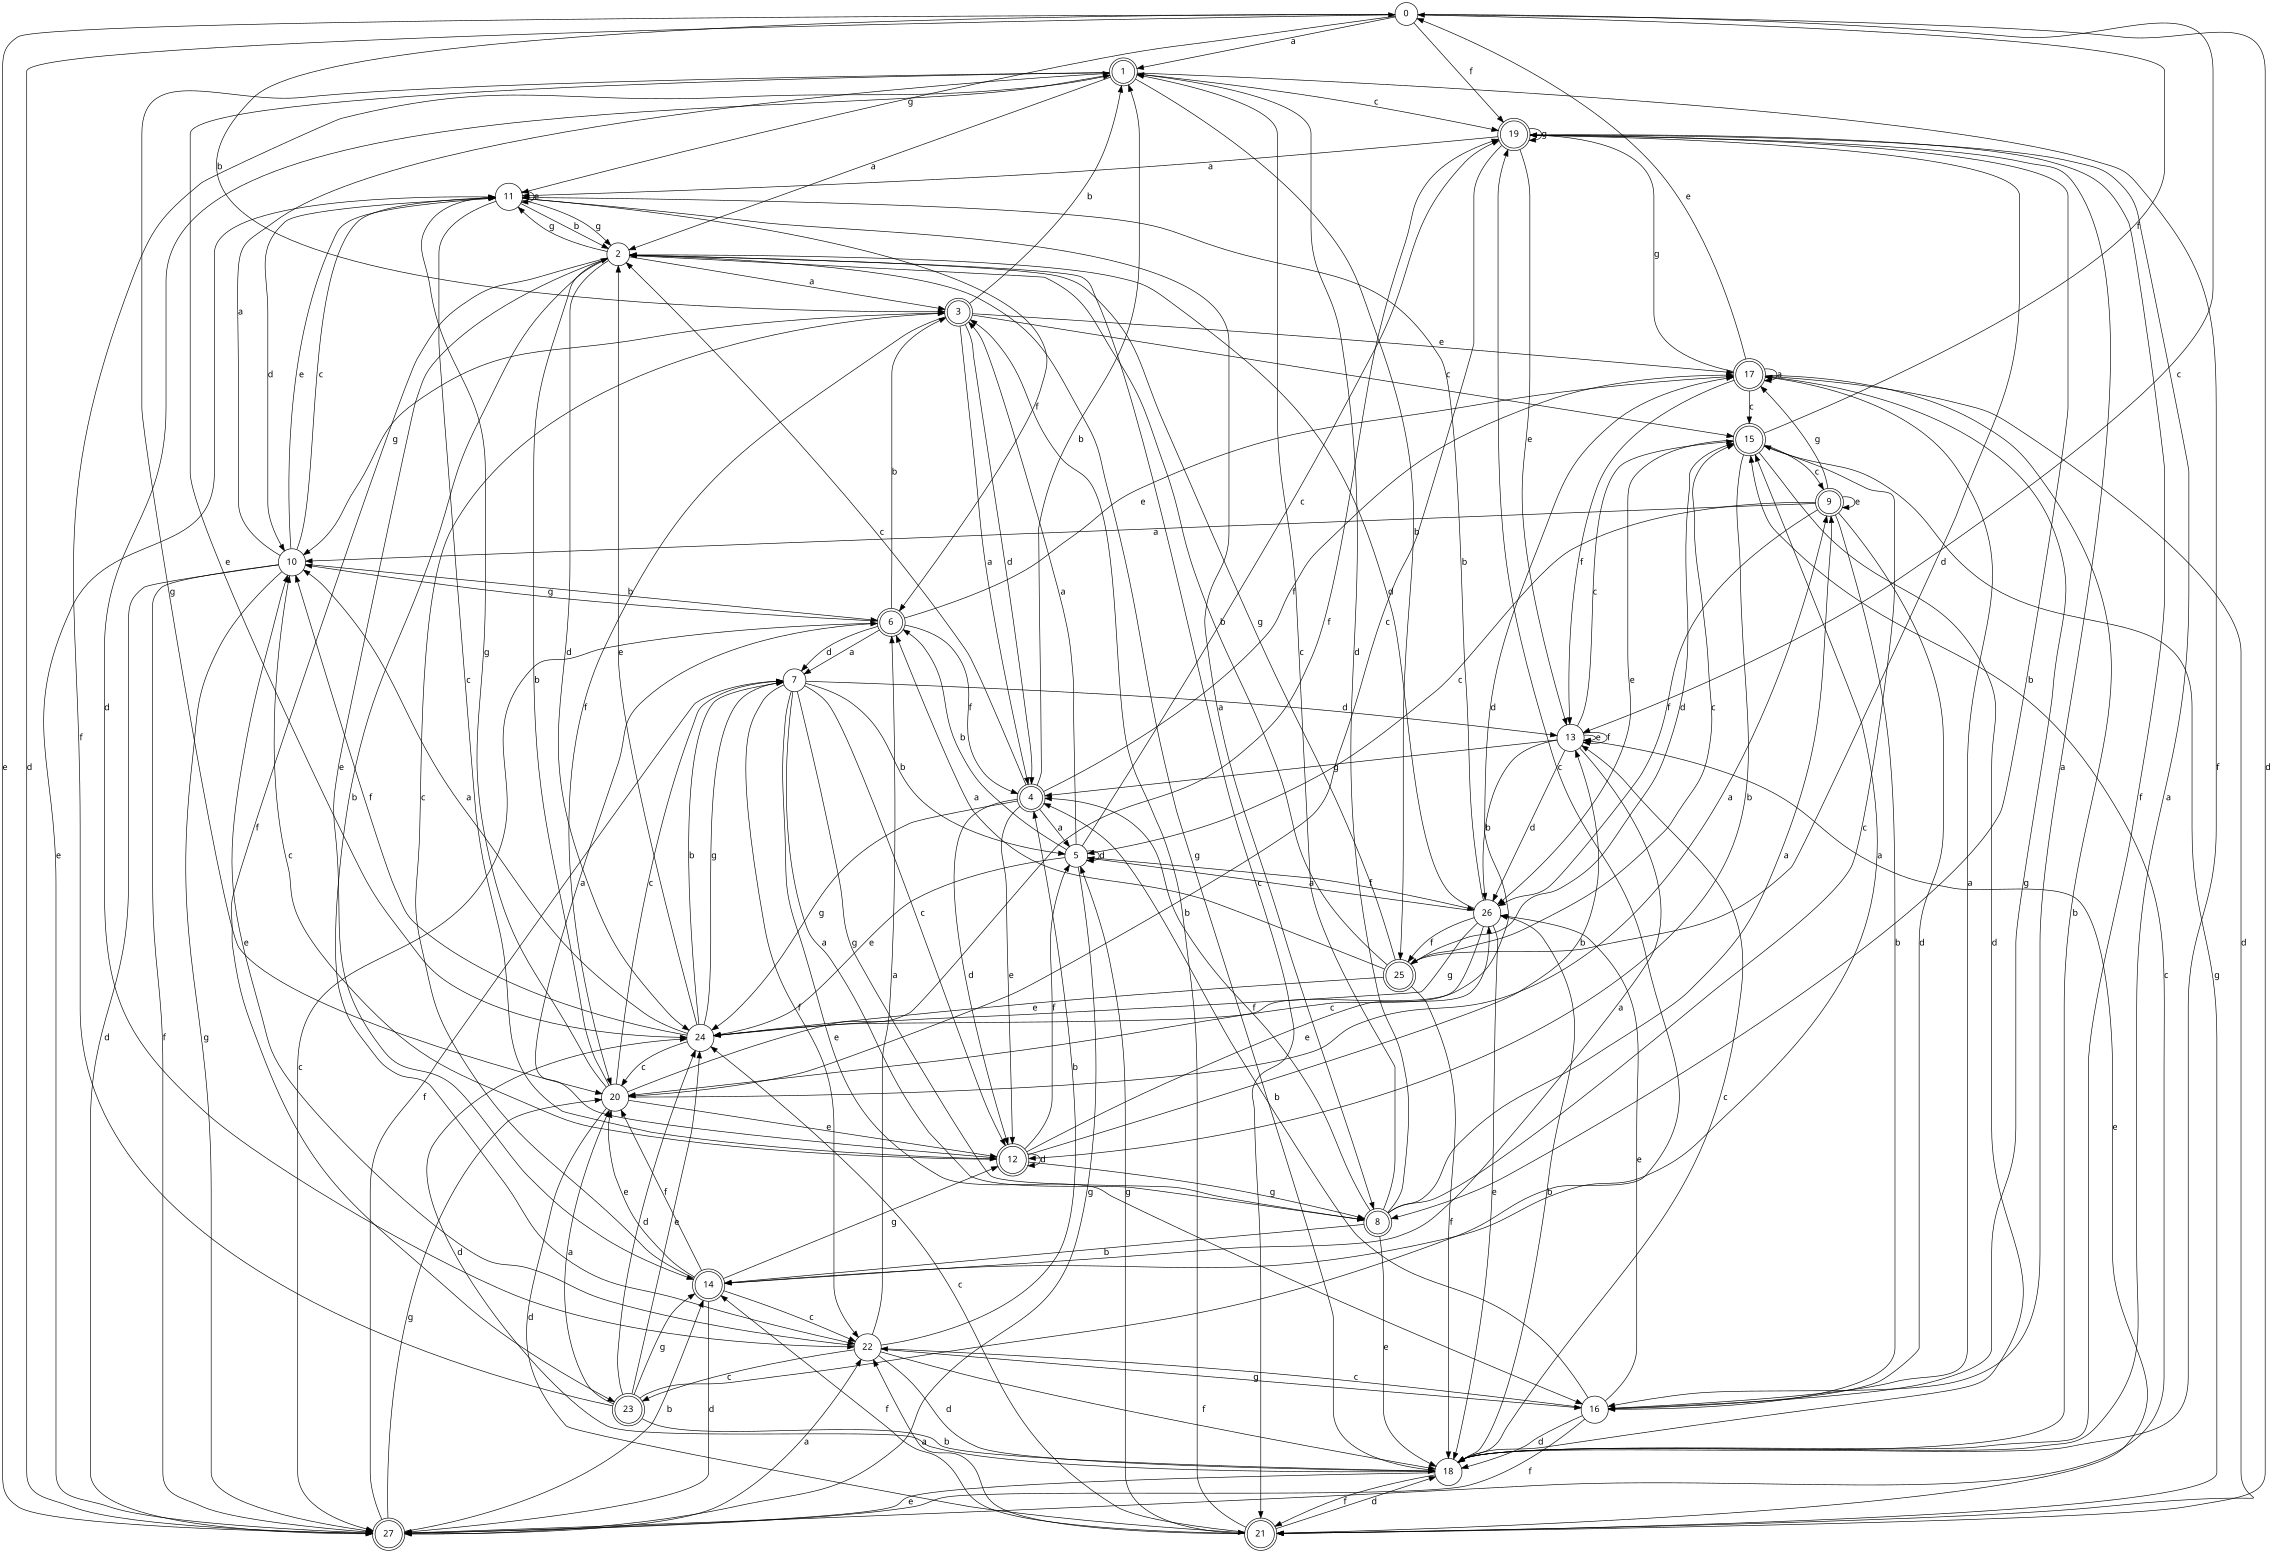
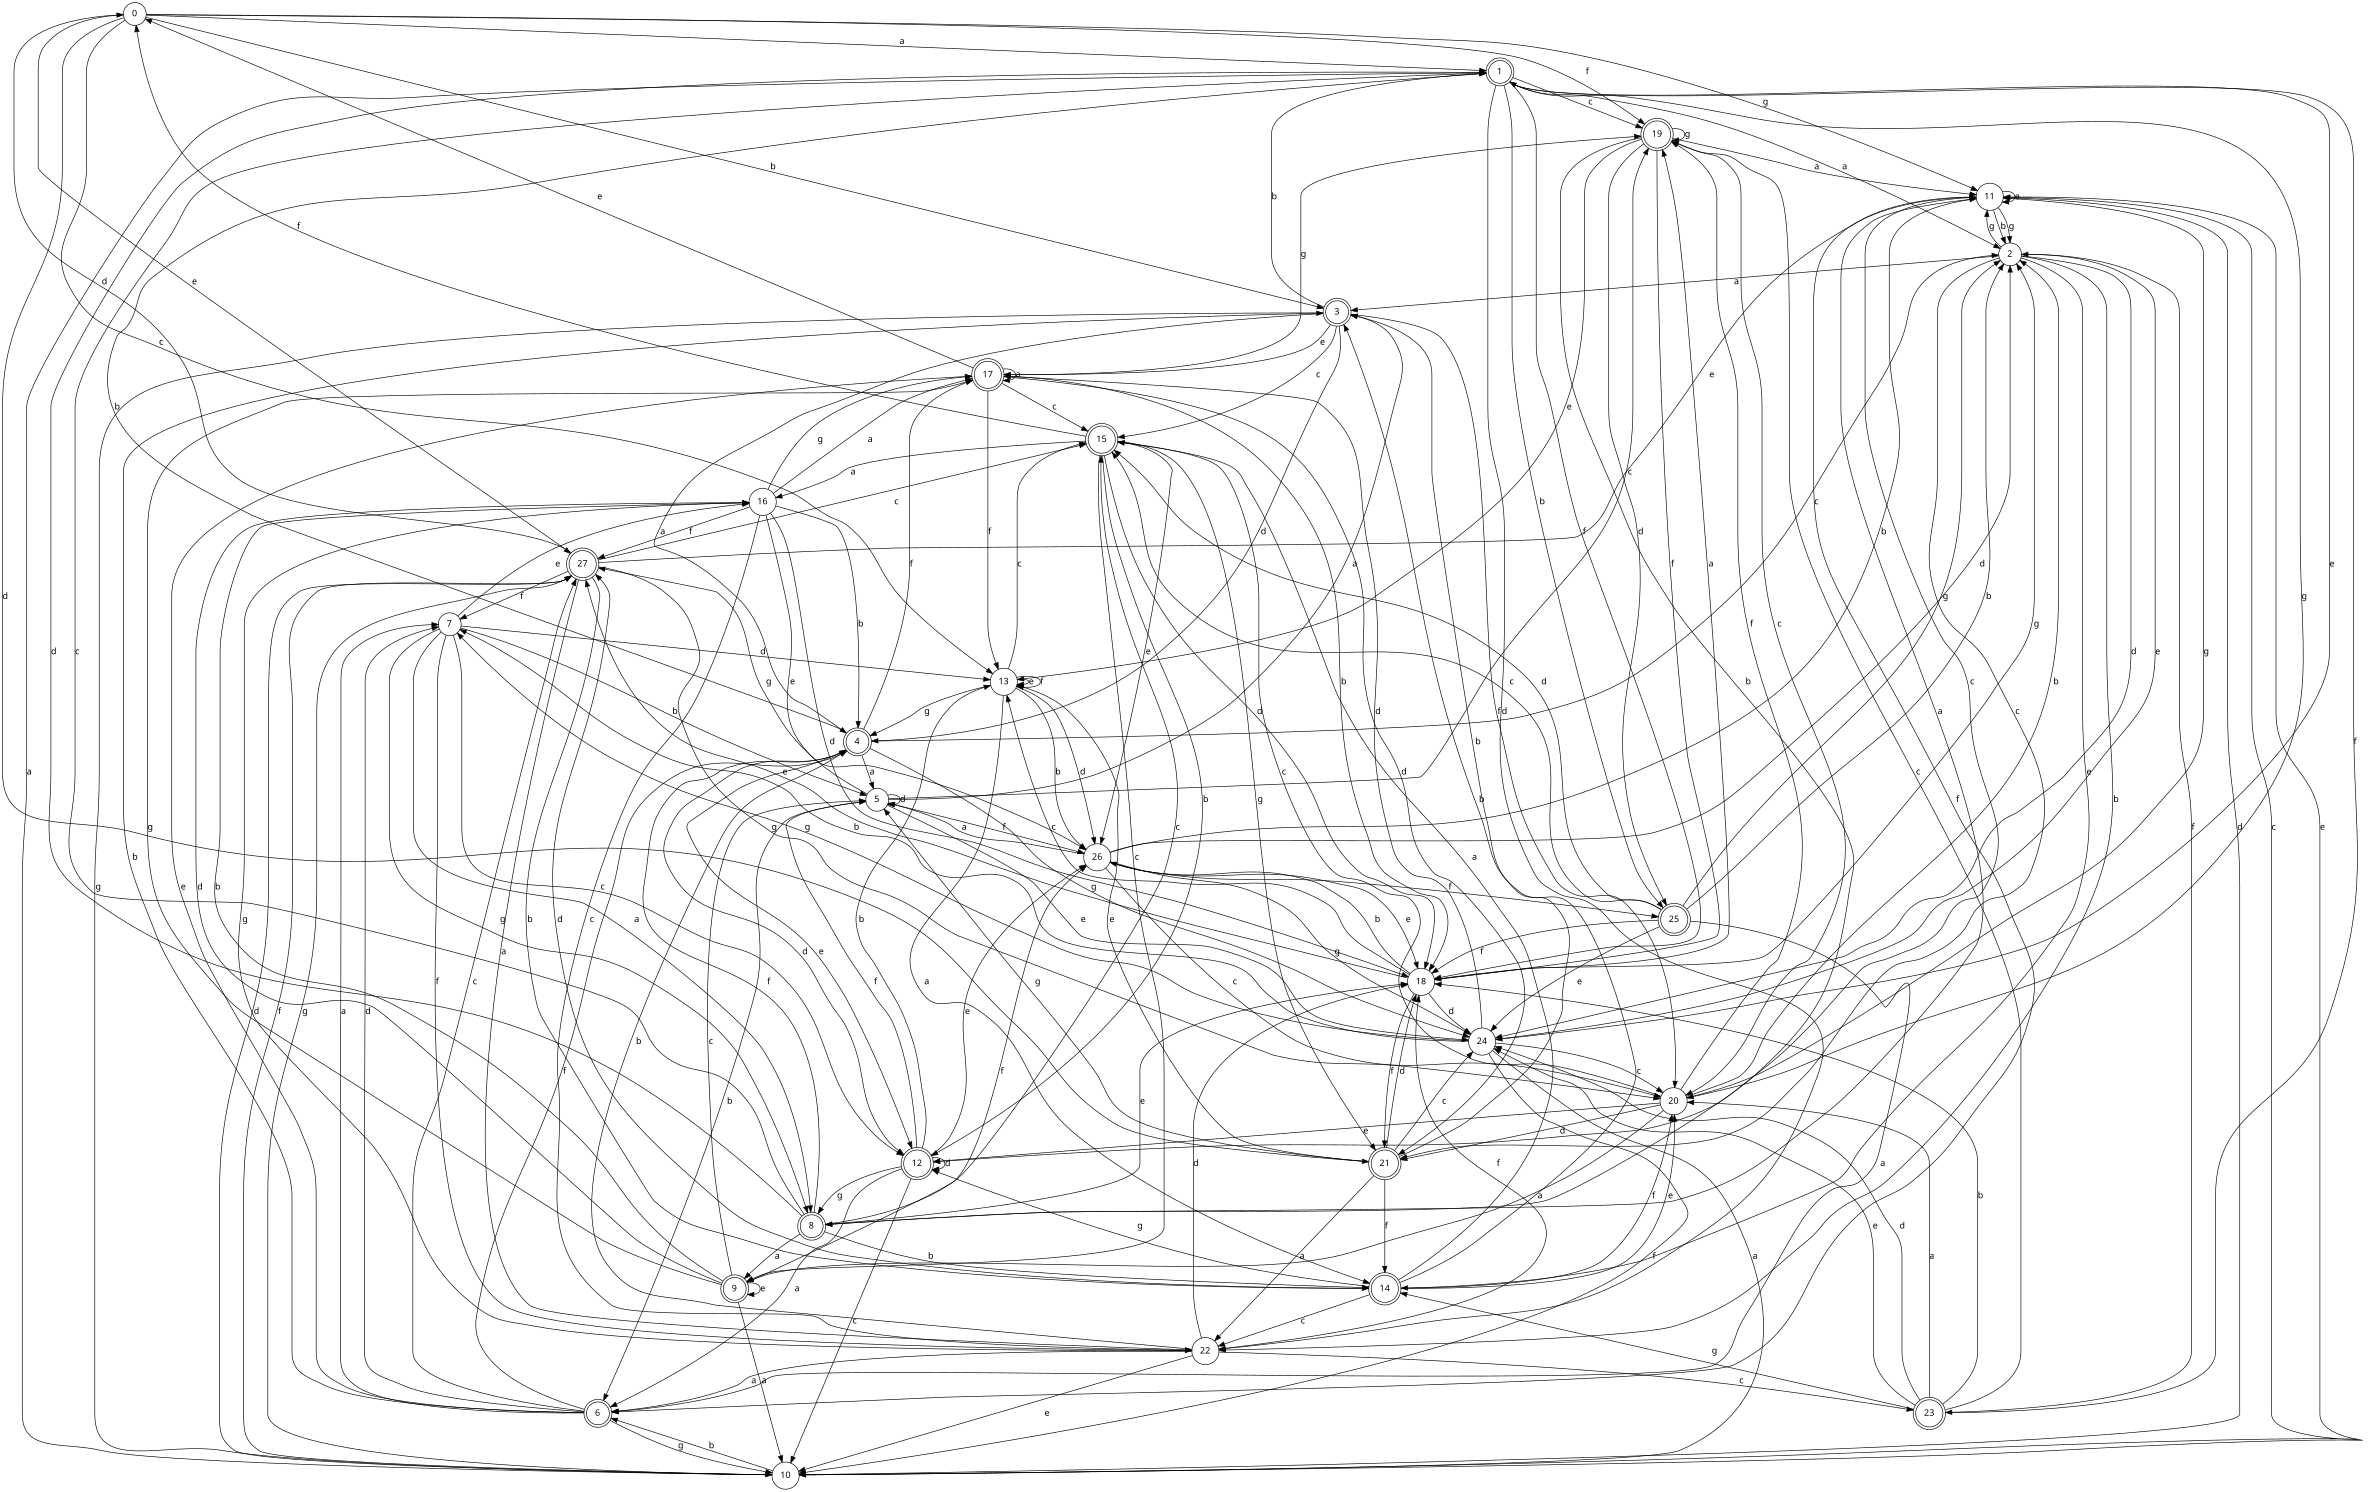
(2072, 696) -> (930, 453)
(423, 798) -> (1482, 800)
(658, 842) -> (1318, 852)
